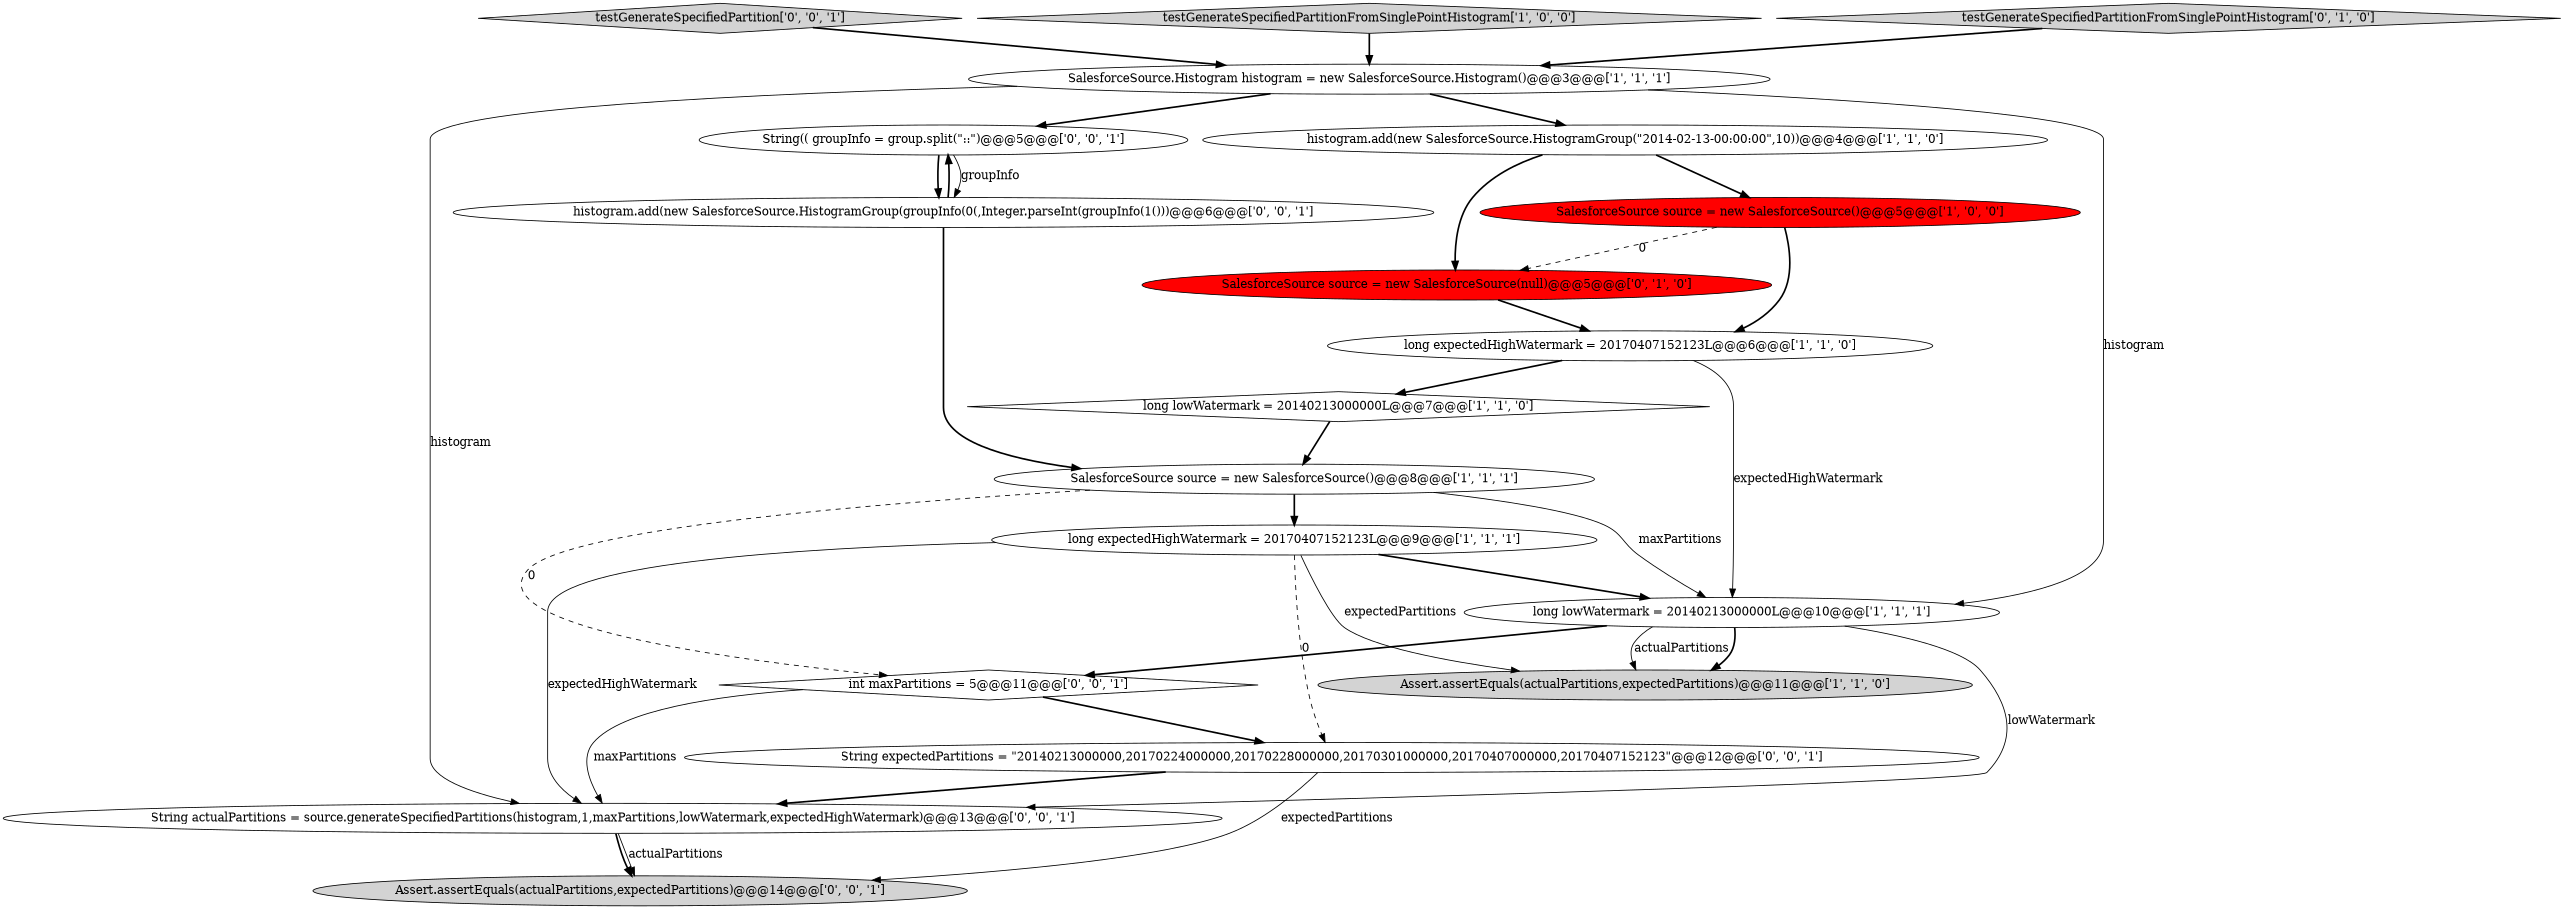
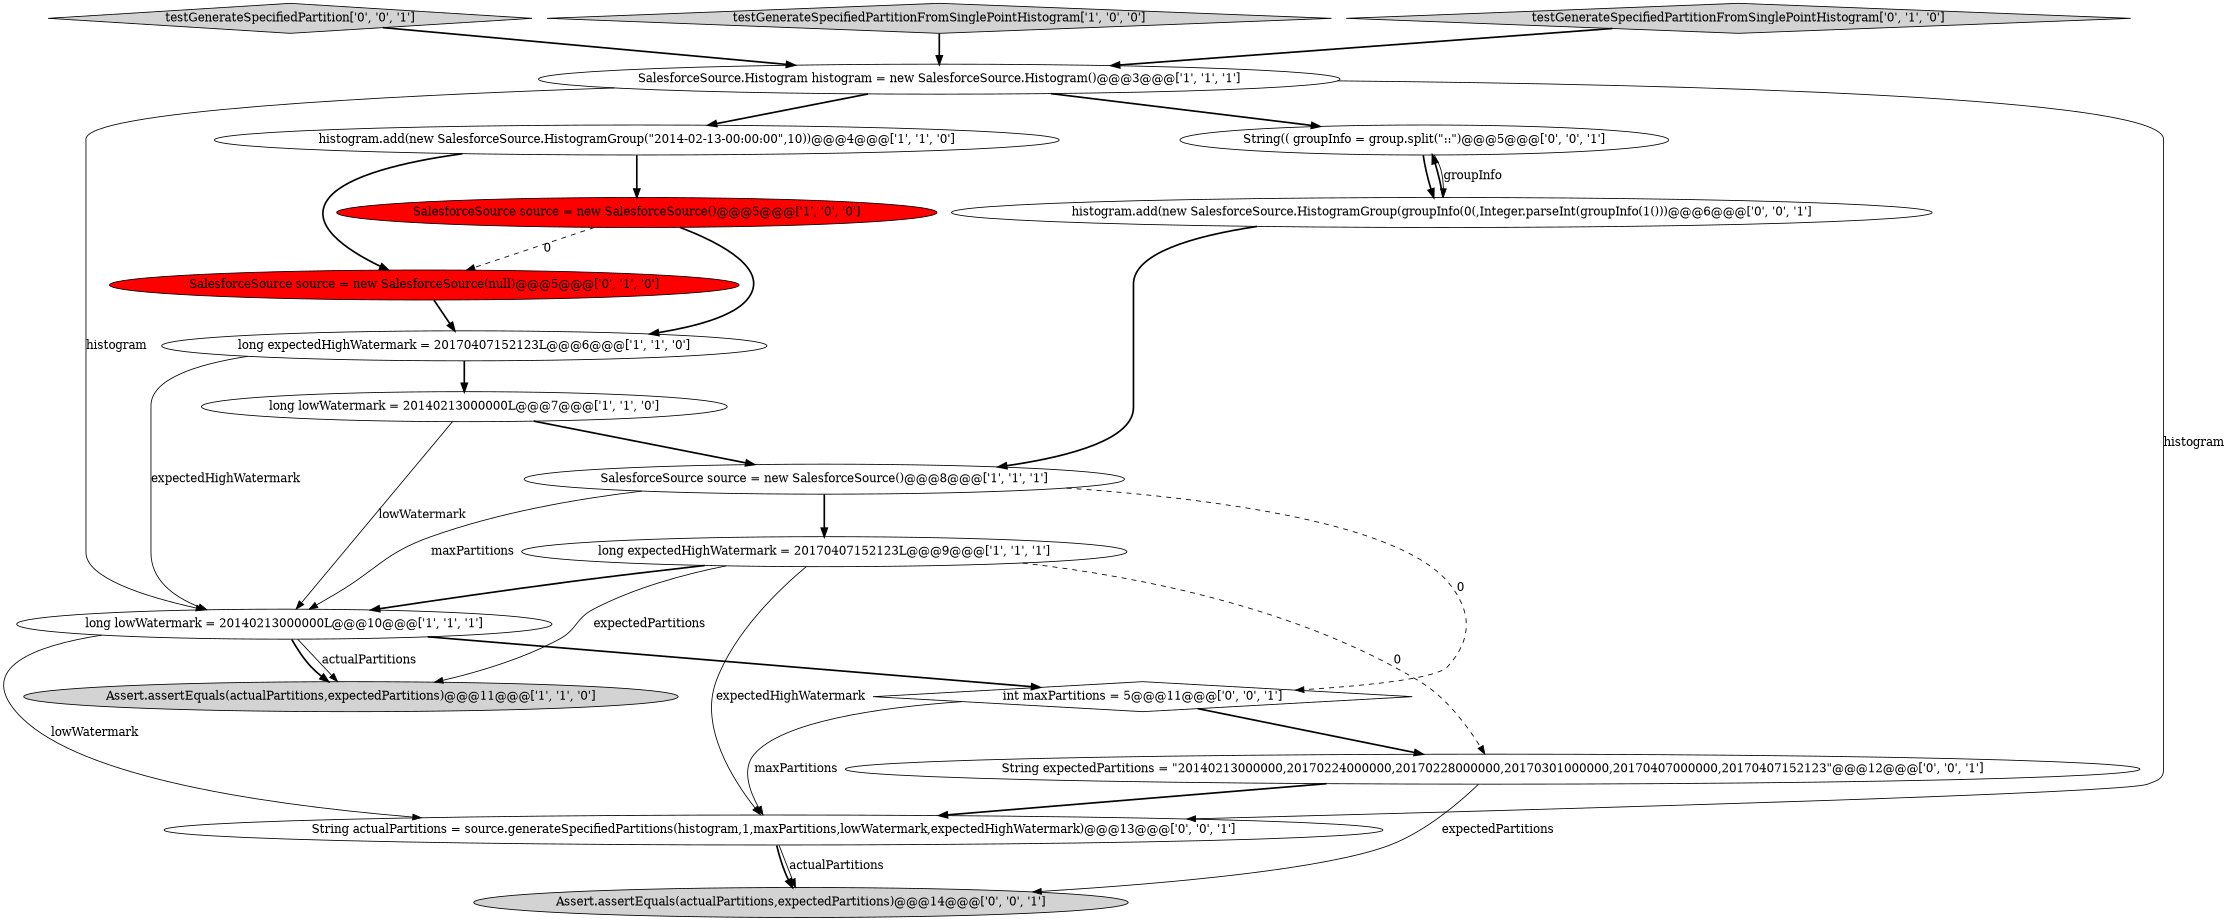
(1338, 407) -> (464, 407)
none -> (377, 512)
